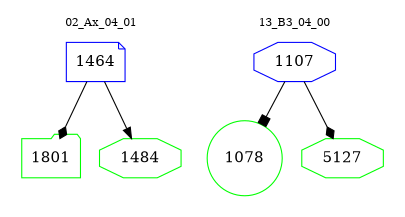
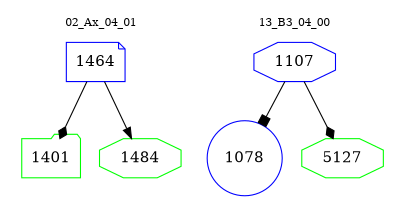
(51, 158) -> (51, 158)
(245, 158) -> (245, 158)
